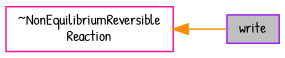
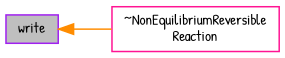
(208, 29) -> (93, 29)
